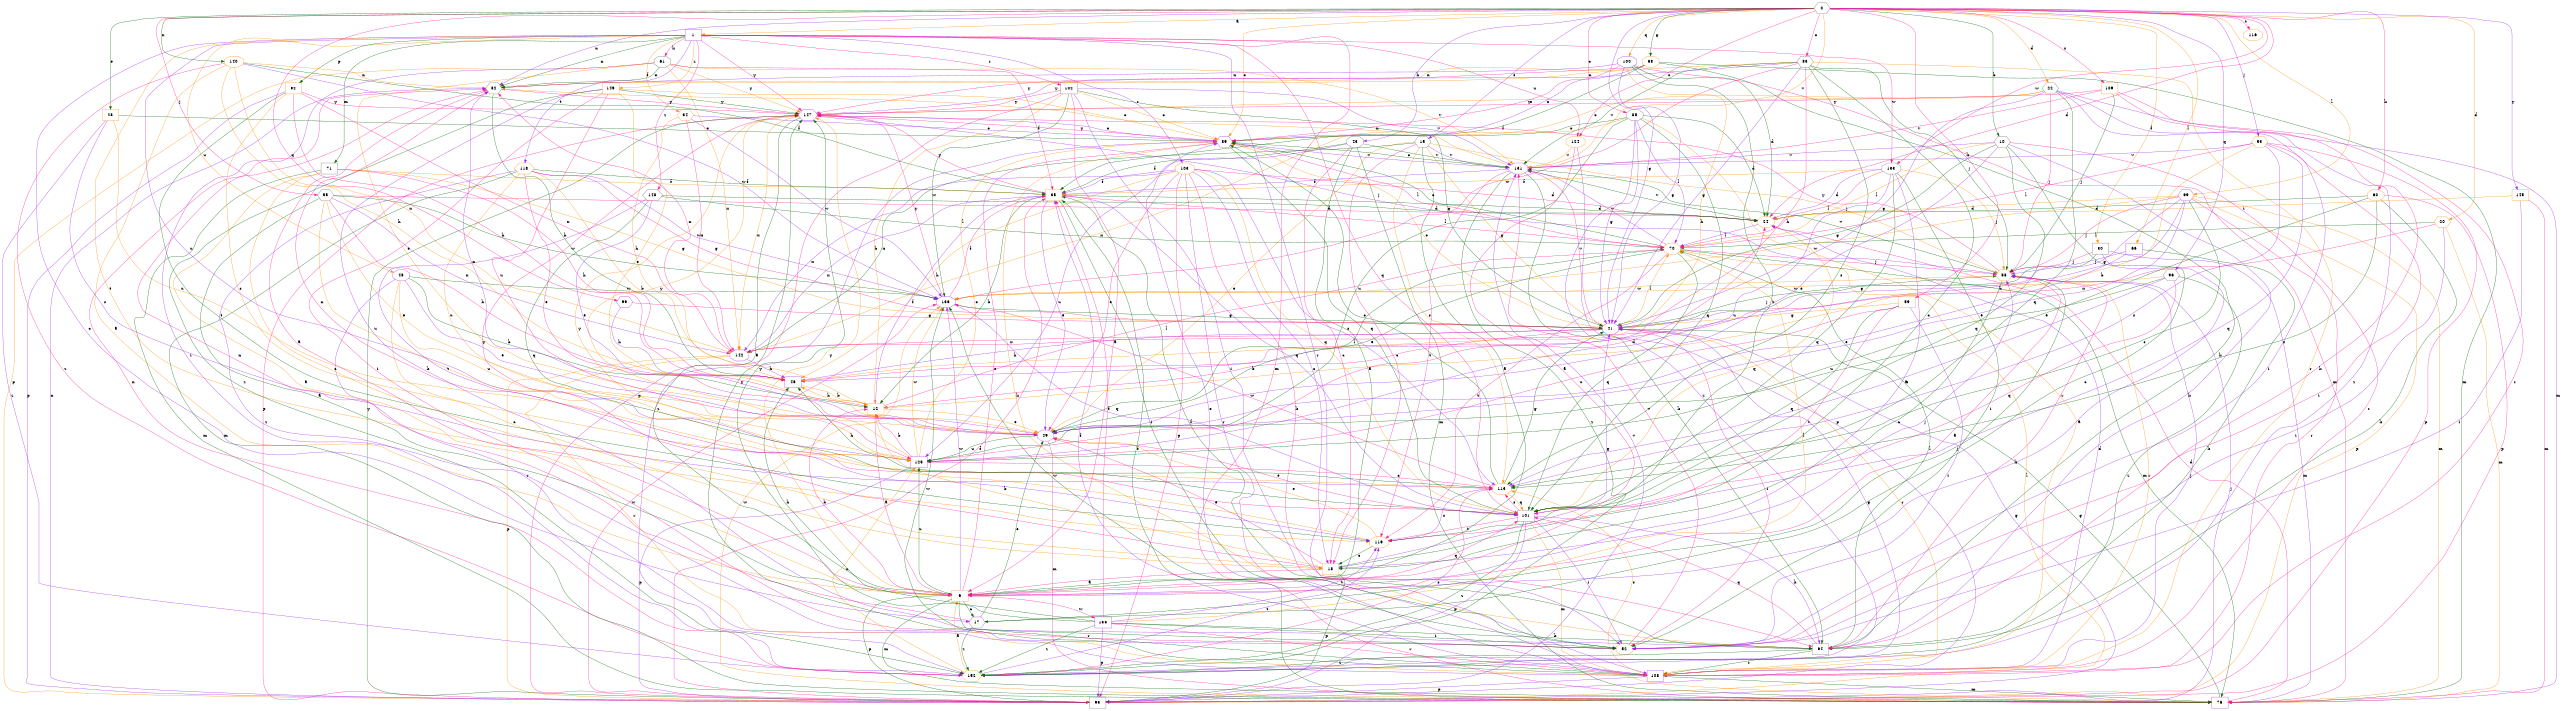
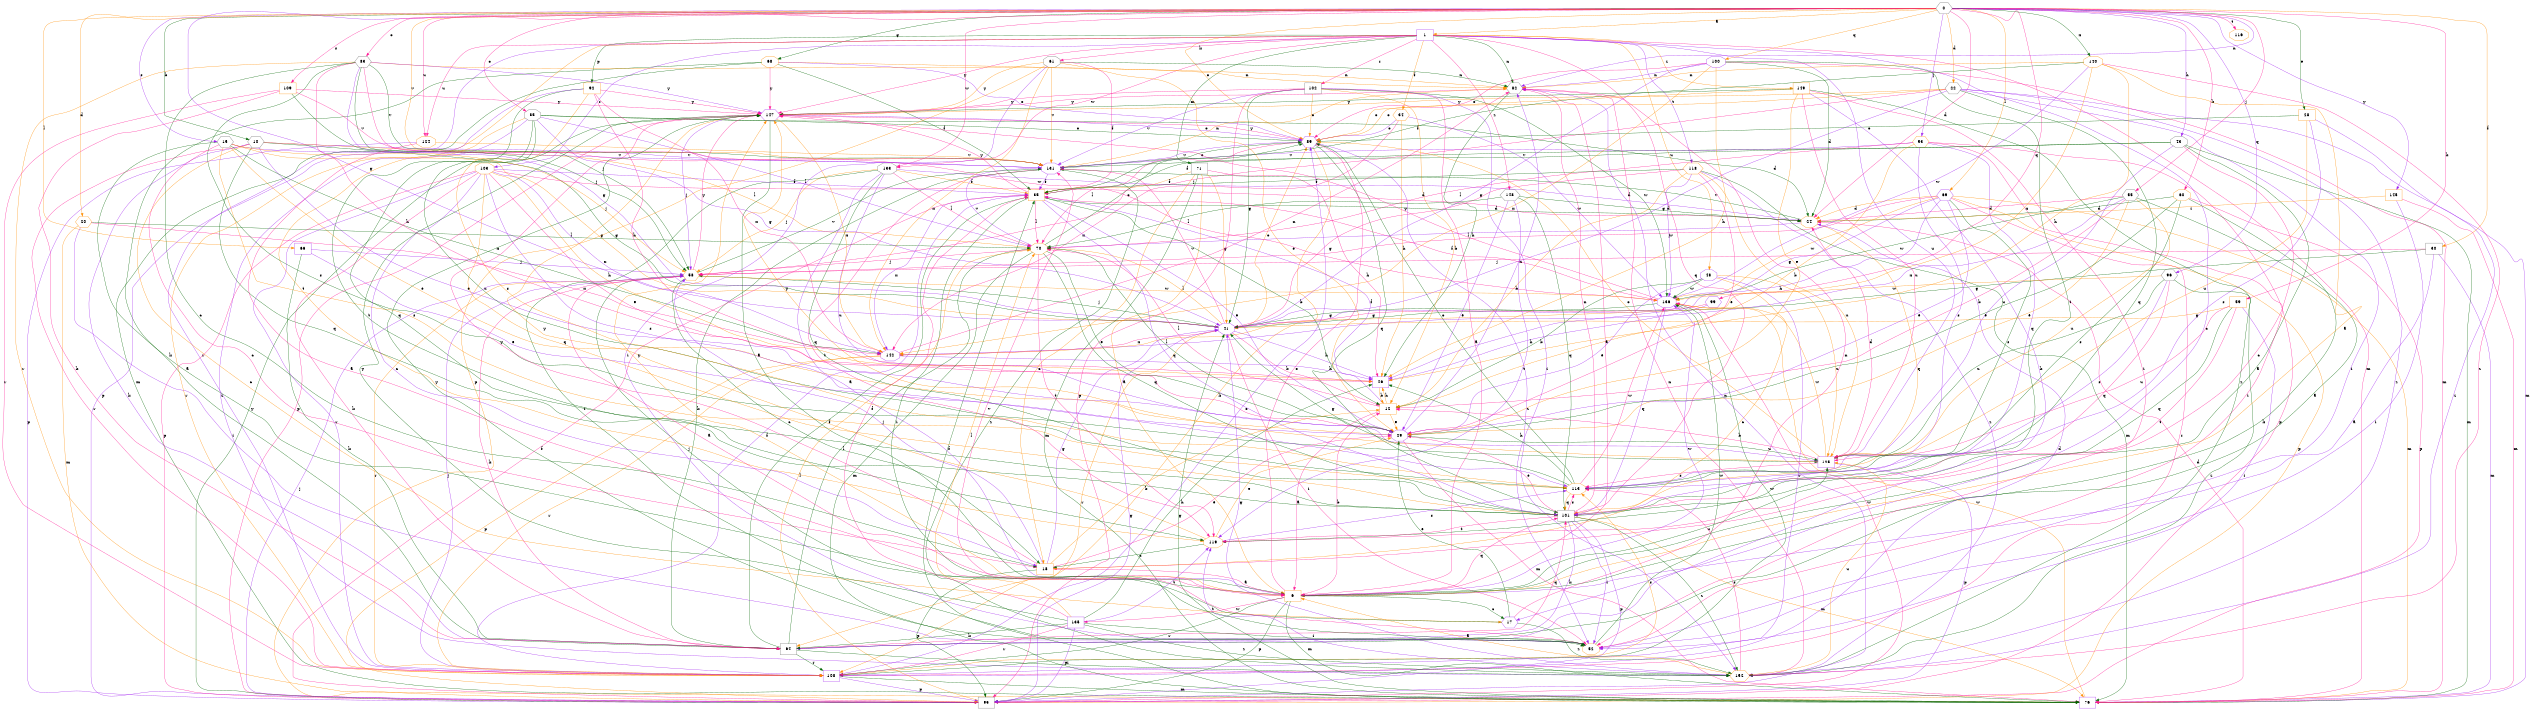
(1206, 195) -> (1337, 287)
(1750, 544) -> (678, 562)
(1580, 598) -> none
